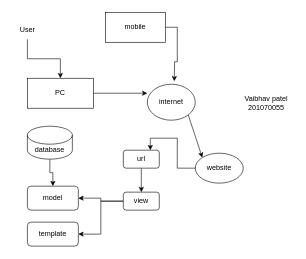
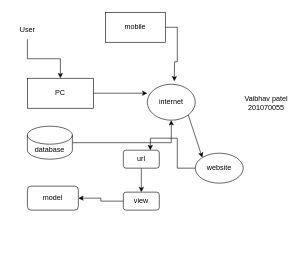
(53, 174) -> (171, 143)
(53, 234) -> none
(101, 234) -> none
